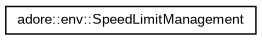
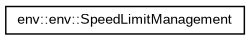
(131, 20) -> (125, 20)
